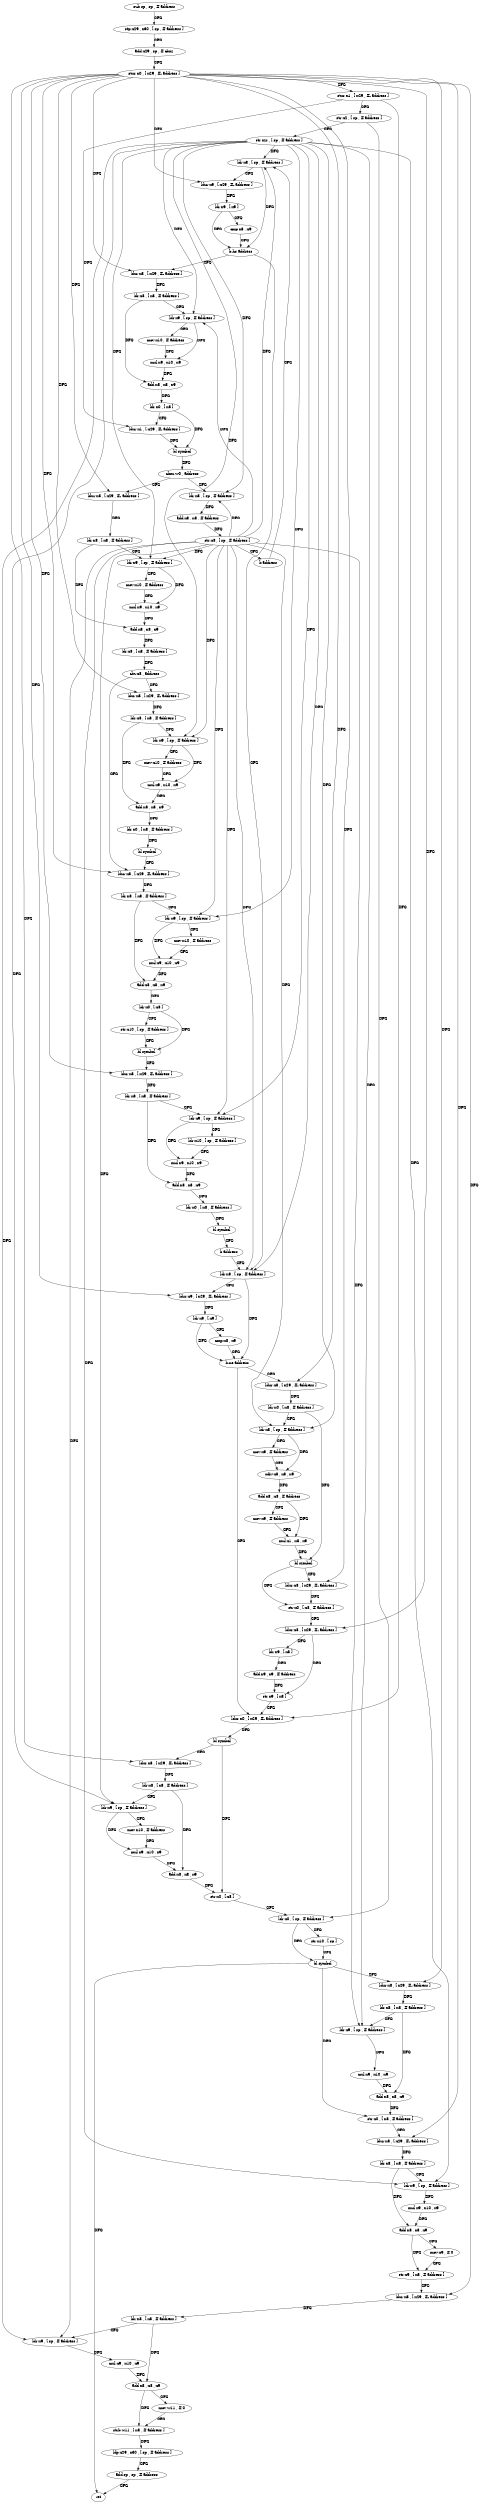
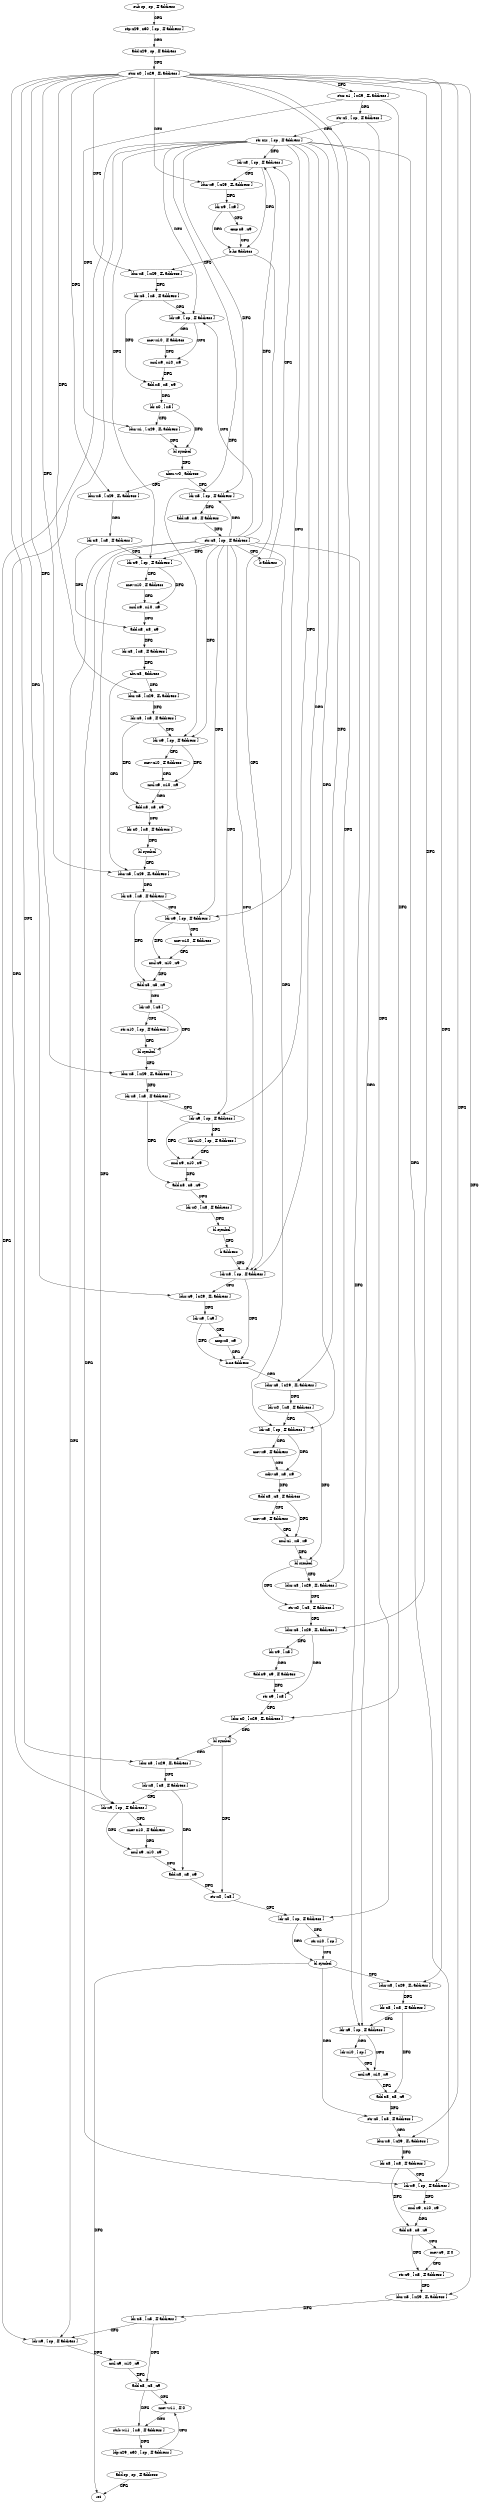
(154, 52) -> (154, 52)
(237, 1542) -> none
none -> (353, 2053)
(161, 2419) -> (161, 2419)
(140, 2463) -> (176, 2436)
